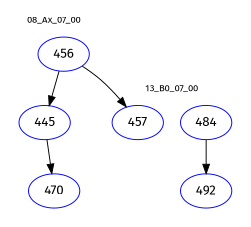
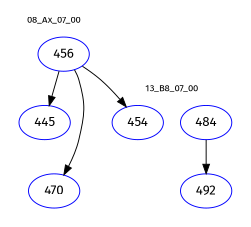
(172, 89) -> (172, 89)
(138, 123) -> (138, 123)
(49, 152) -> (83, 119)
